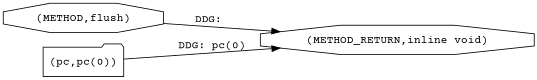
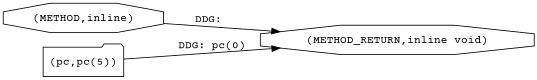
(83, 18) -> (83, 18)
(83, 62) -> (83, 62)
